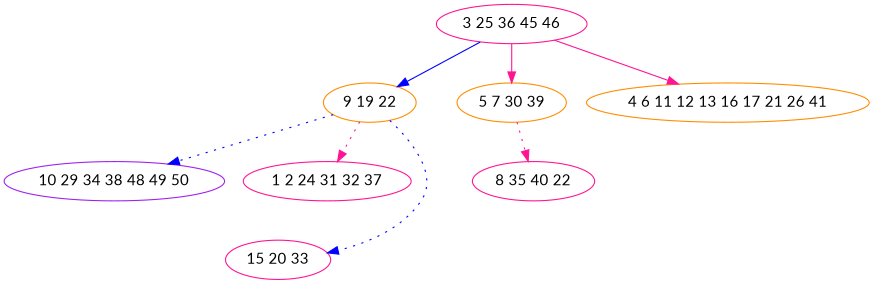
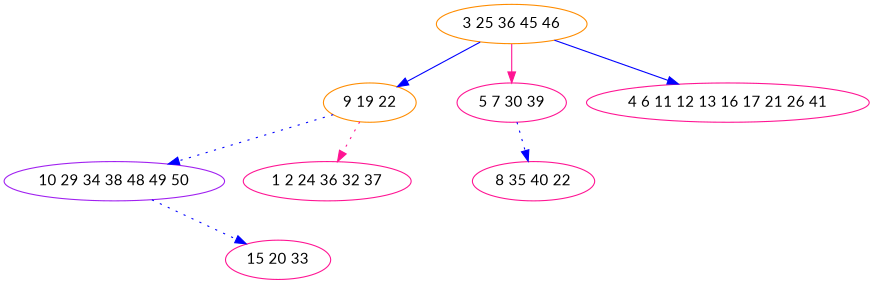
(512, 24) -> (512, 24)
(611, 60) -> (611, 60)
(512, 103) -> (512, 103)
(728, 103) -> (728, 103)
(521, 136) -> (521, 136)
(327, 181) -> (327, 181)
(420, 203) -> (194, 220)
